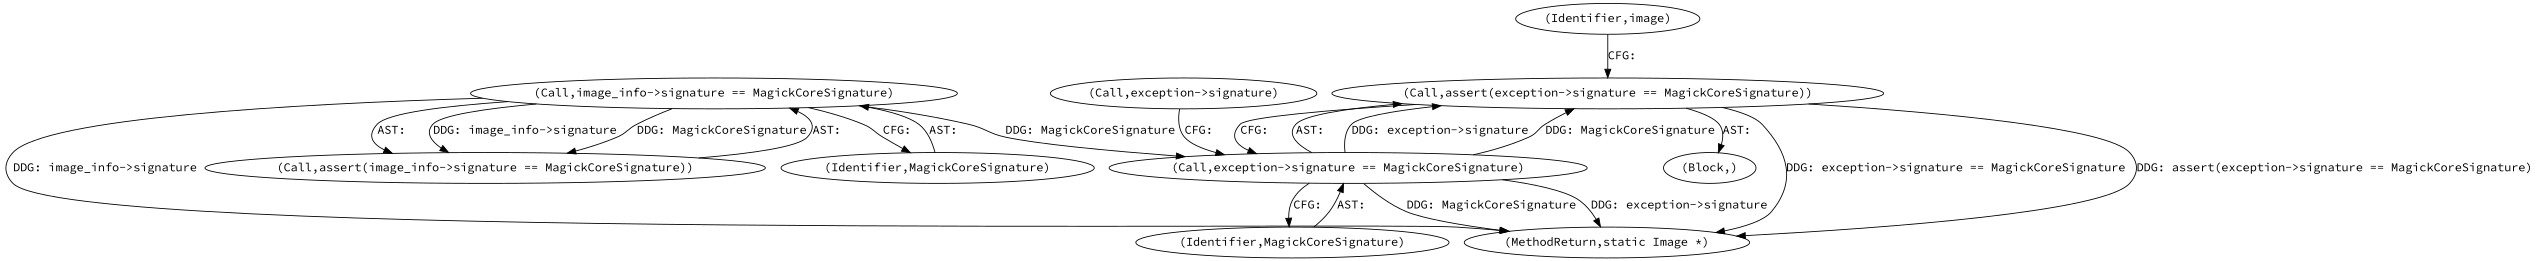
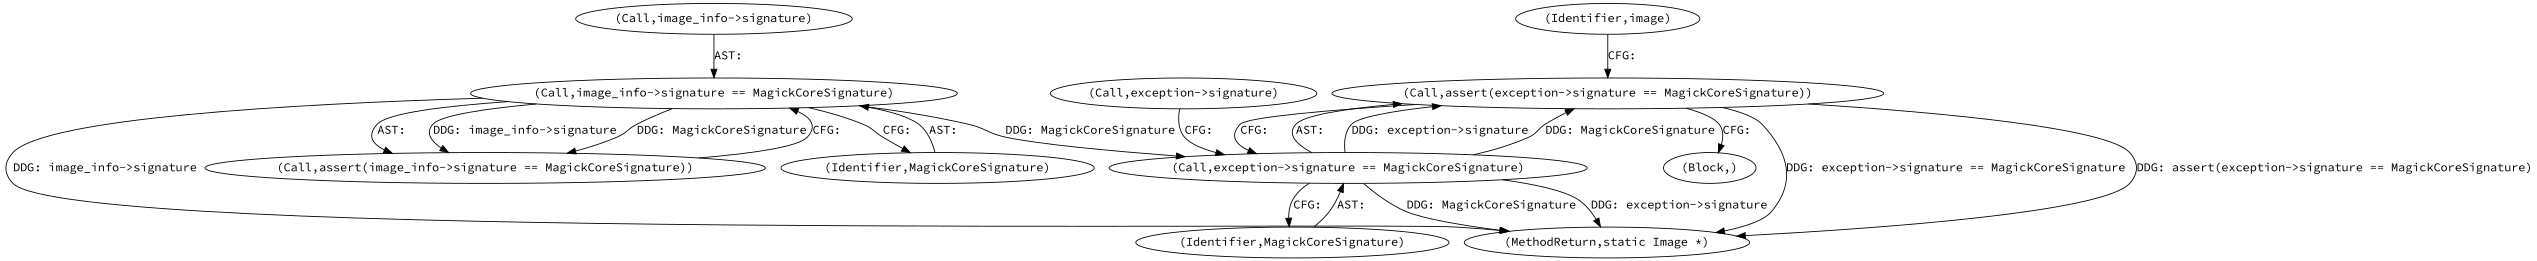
none -> (714, 19)
(830, 131) -> (830, 131)
(1741, 131) -> (1741, 131)
